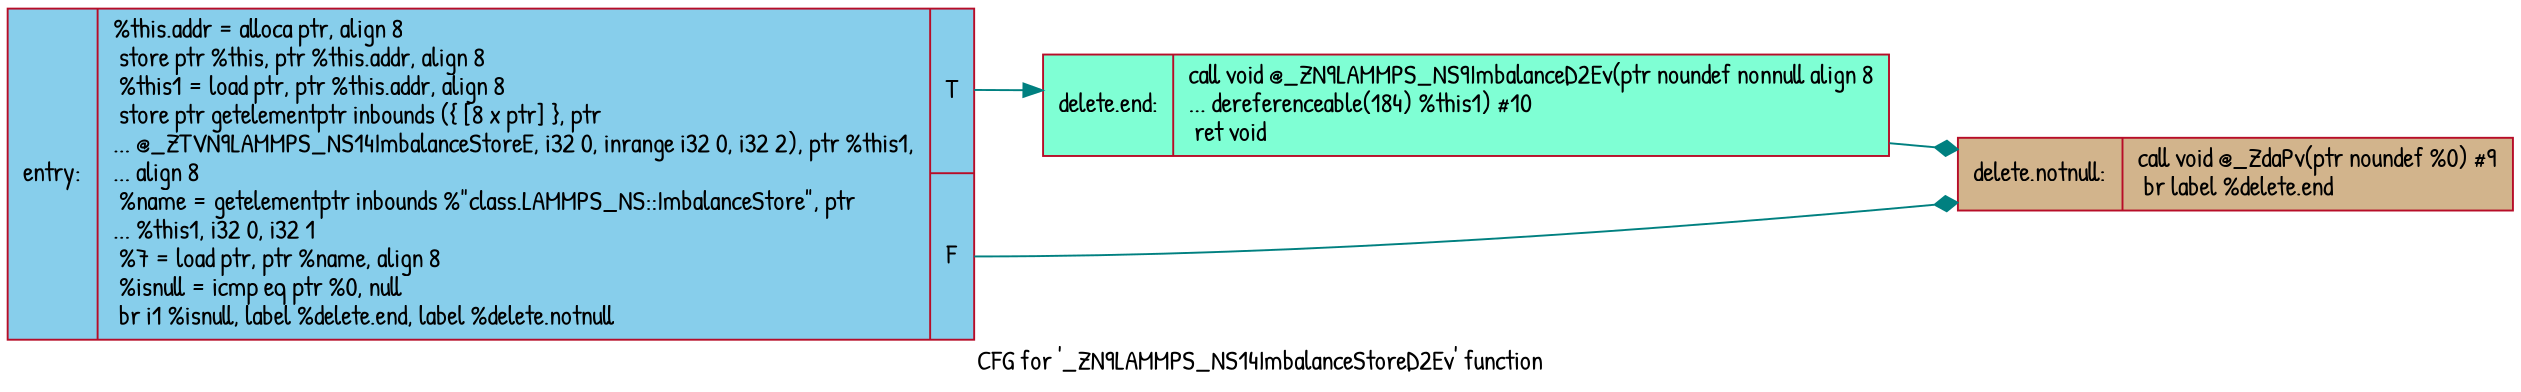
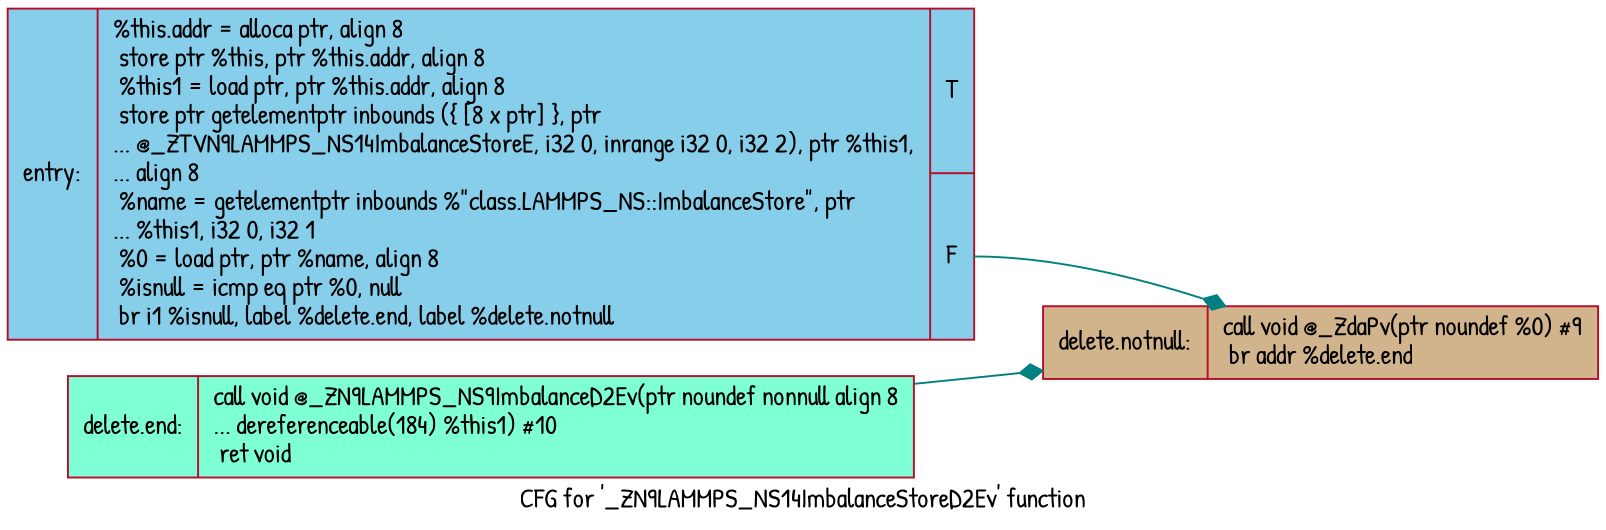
(999, 90) -> none
(2236, 188) -> (1319, 356)
(278, 259) -> (277, 259)
